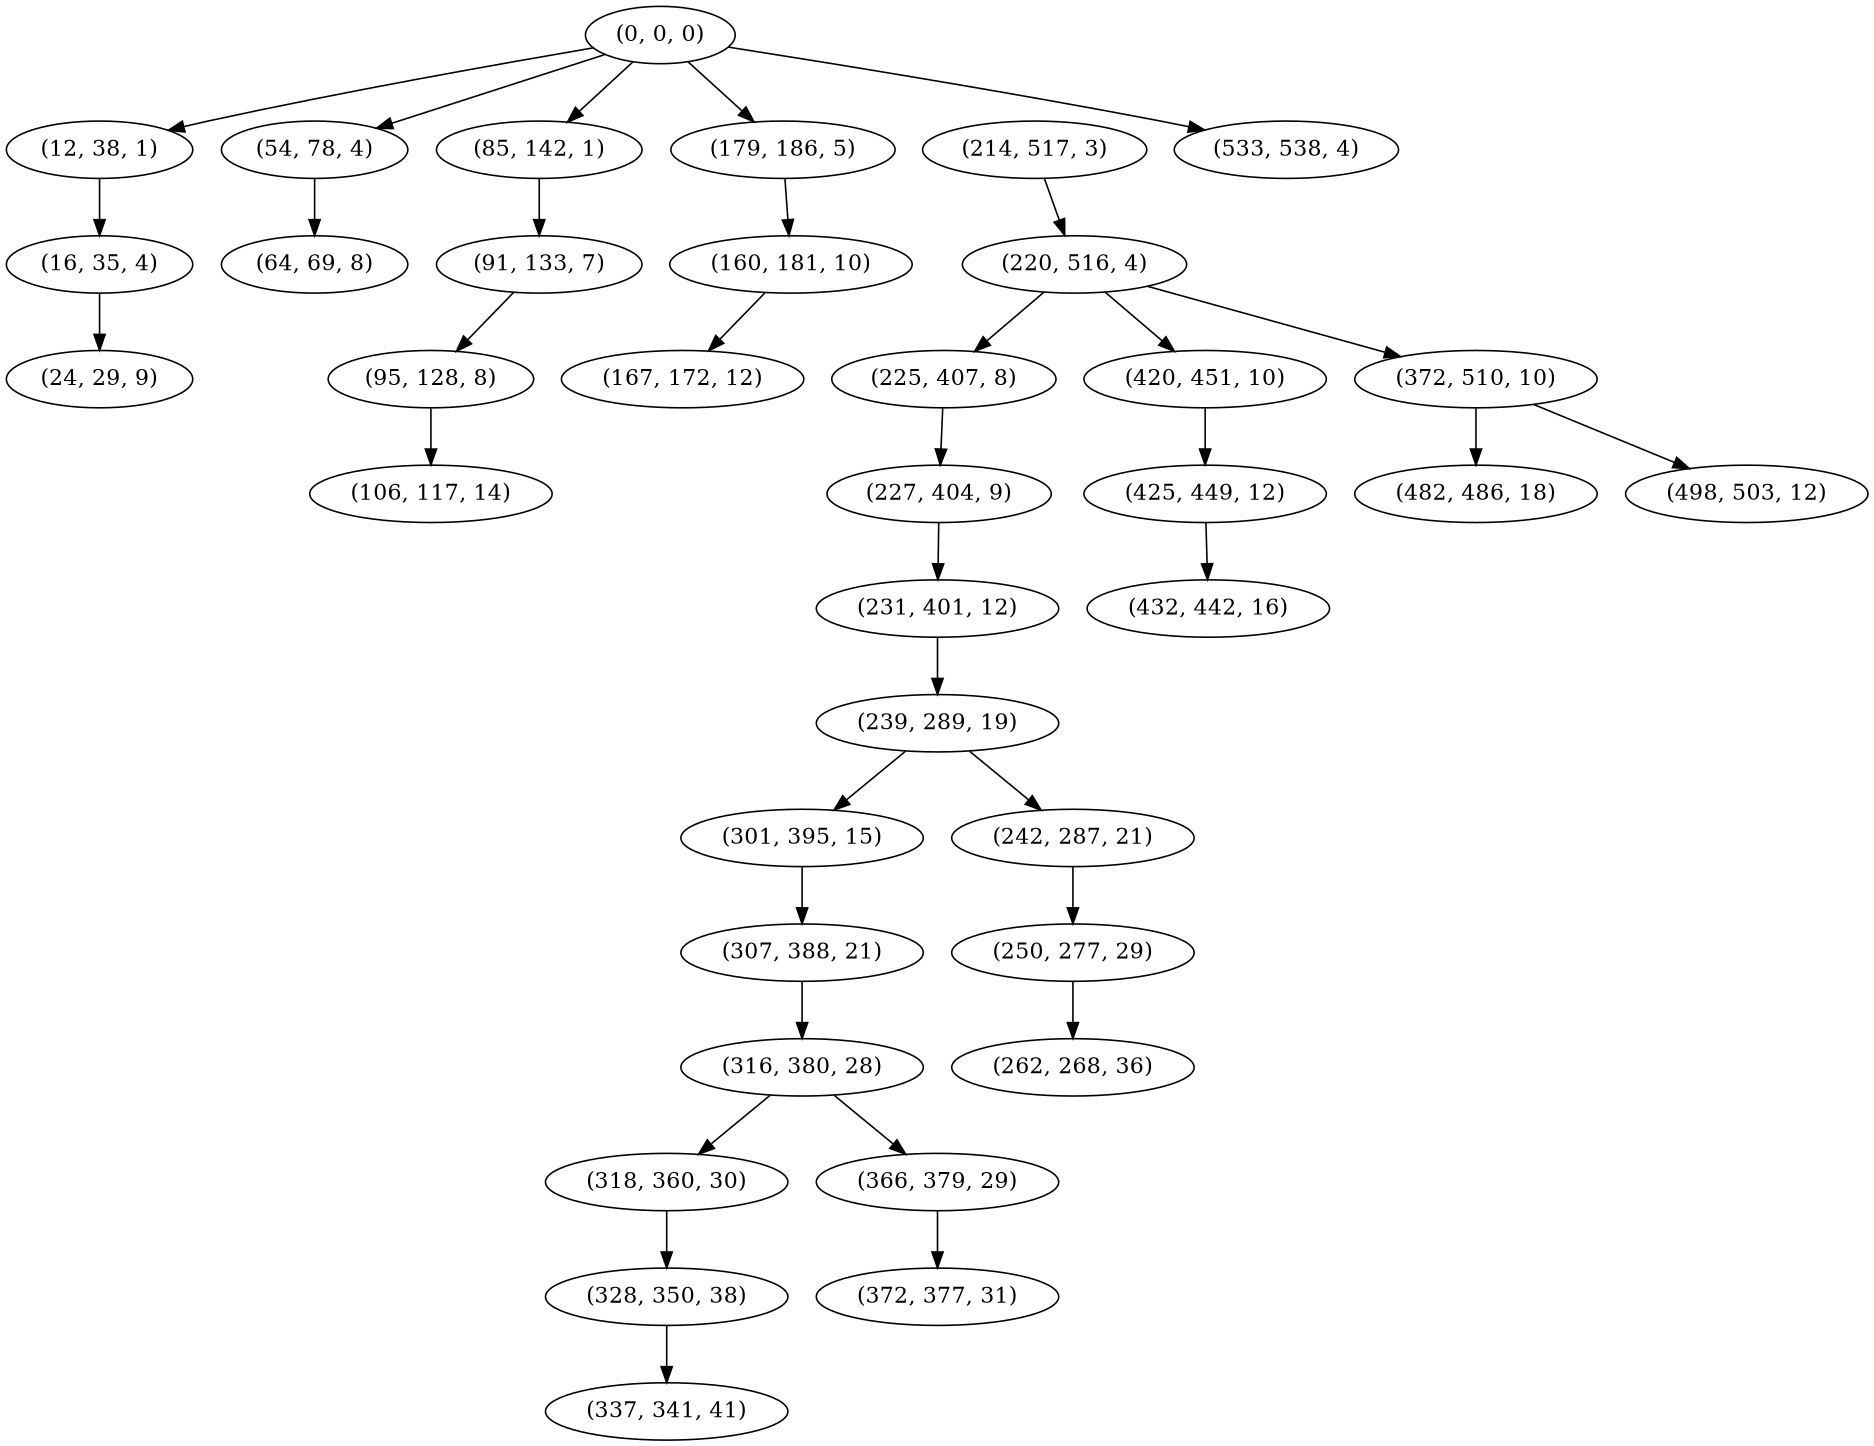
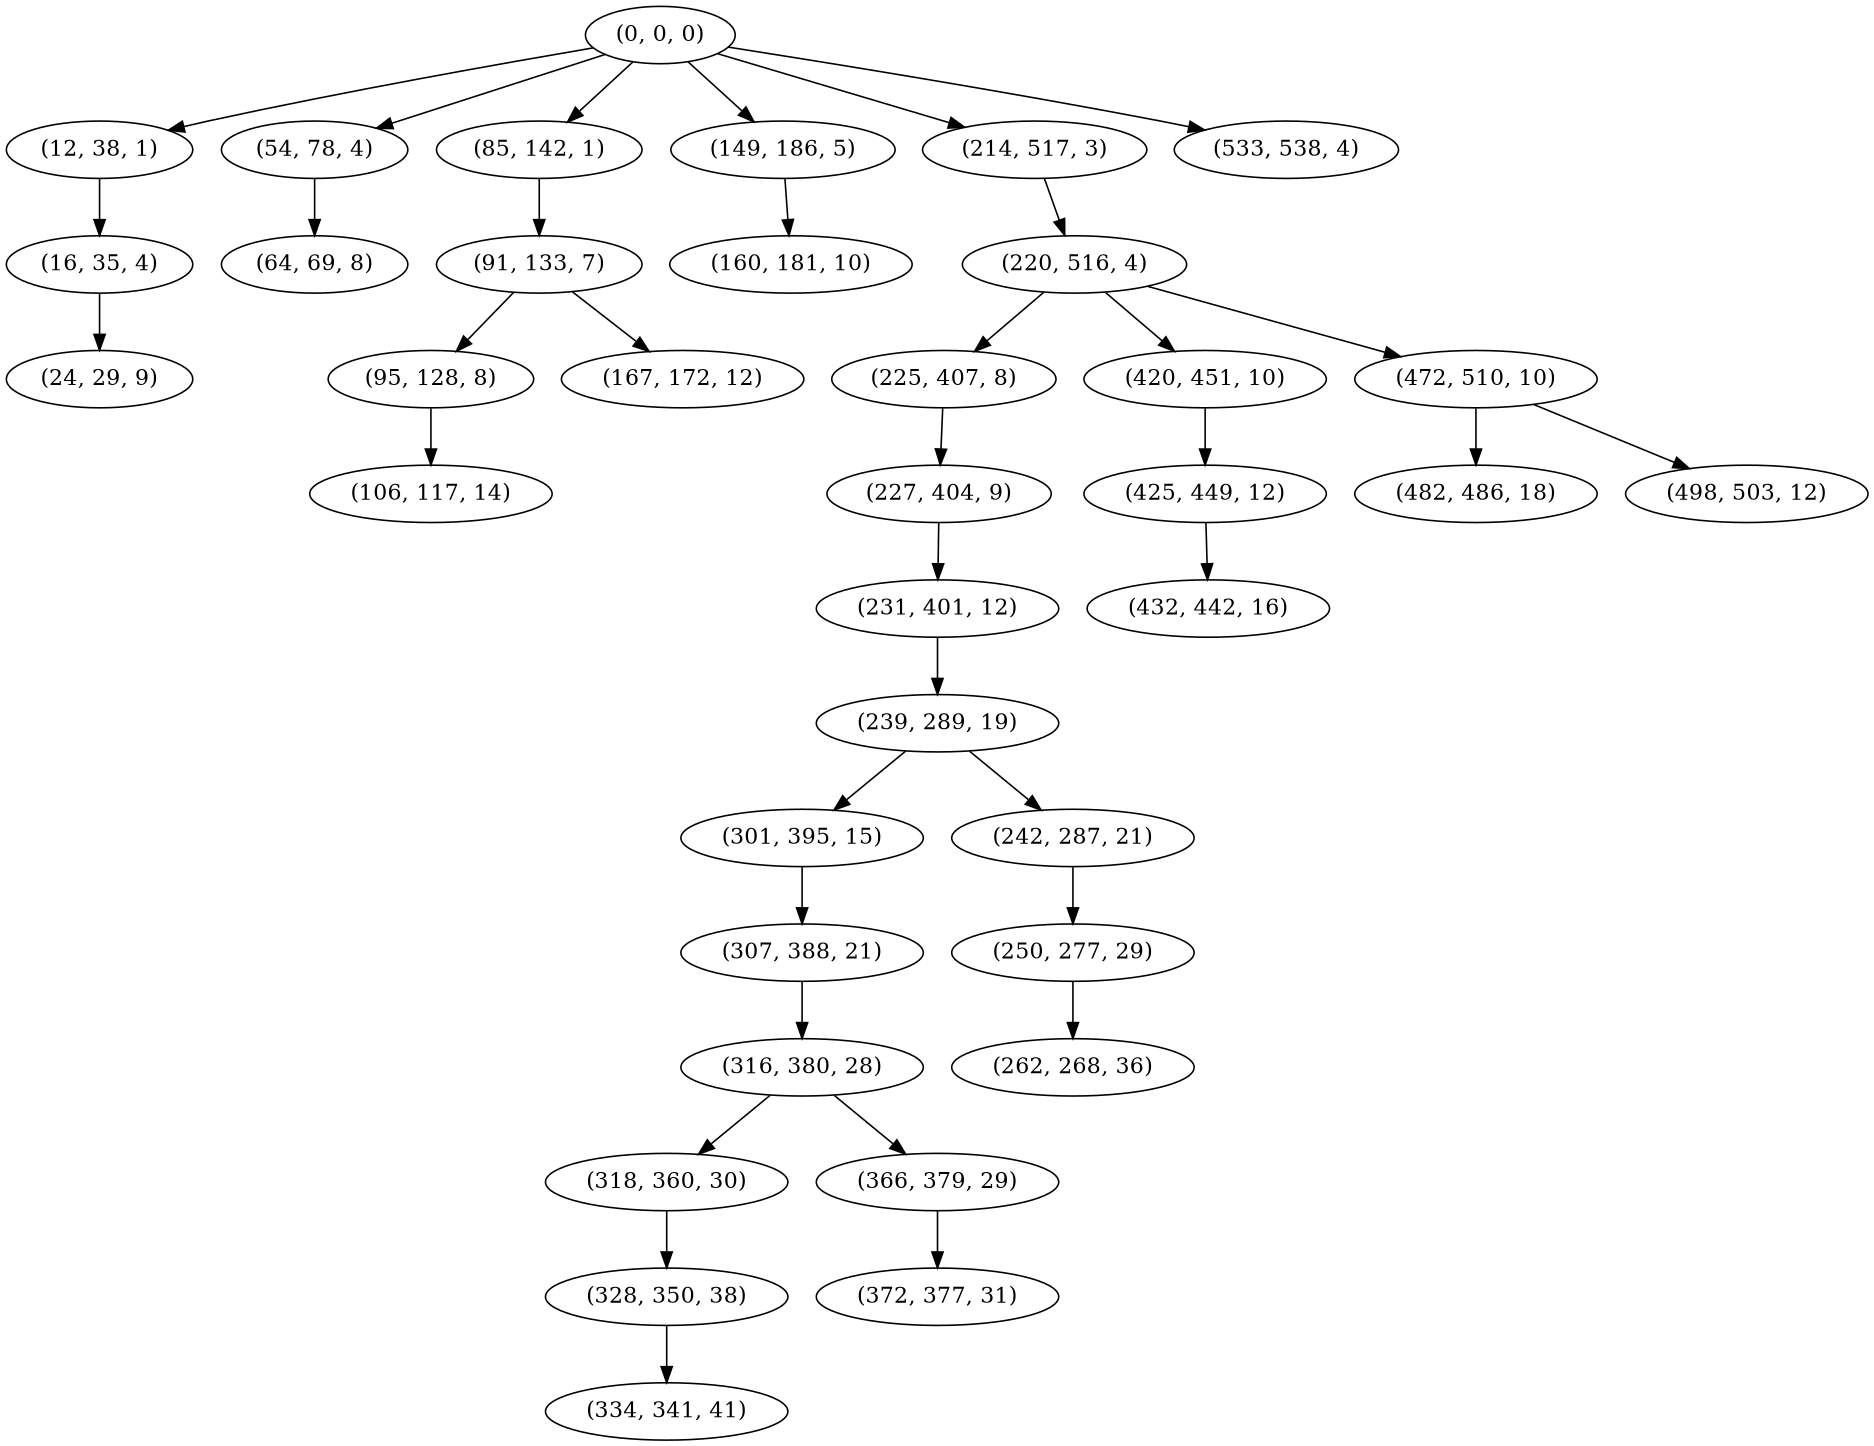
none -> (833, 88)
(783, 150) -> (783, 150)
(742, 316) -> (604, 317)
(1476, 379) -> (1476, 379)
(667, 1411) -> (667, 1411)
